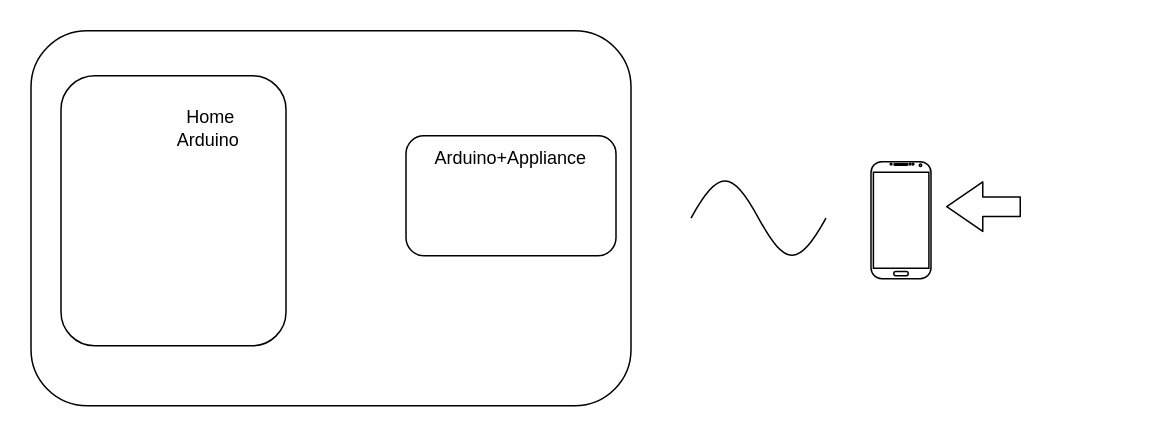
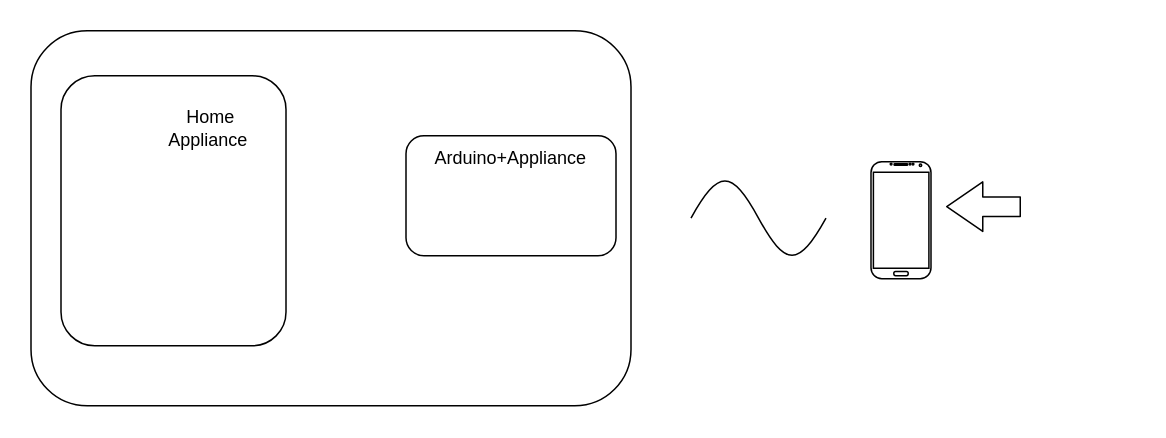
(211, 128) -> (211, 128)
